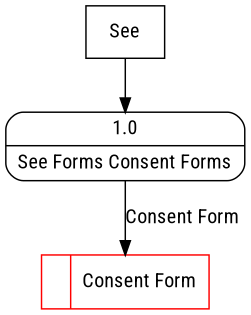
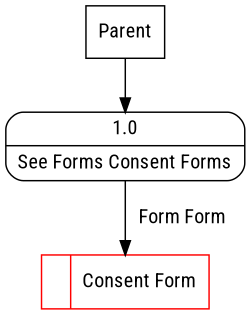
(125, 32) -> (125, 32)
(183, 218) -> (183, 218)
